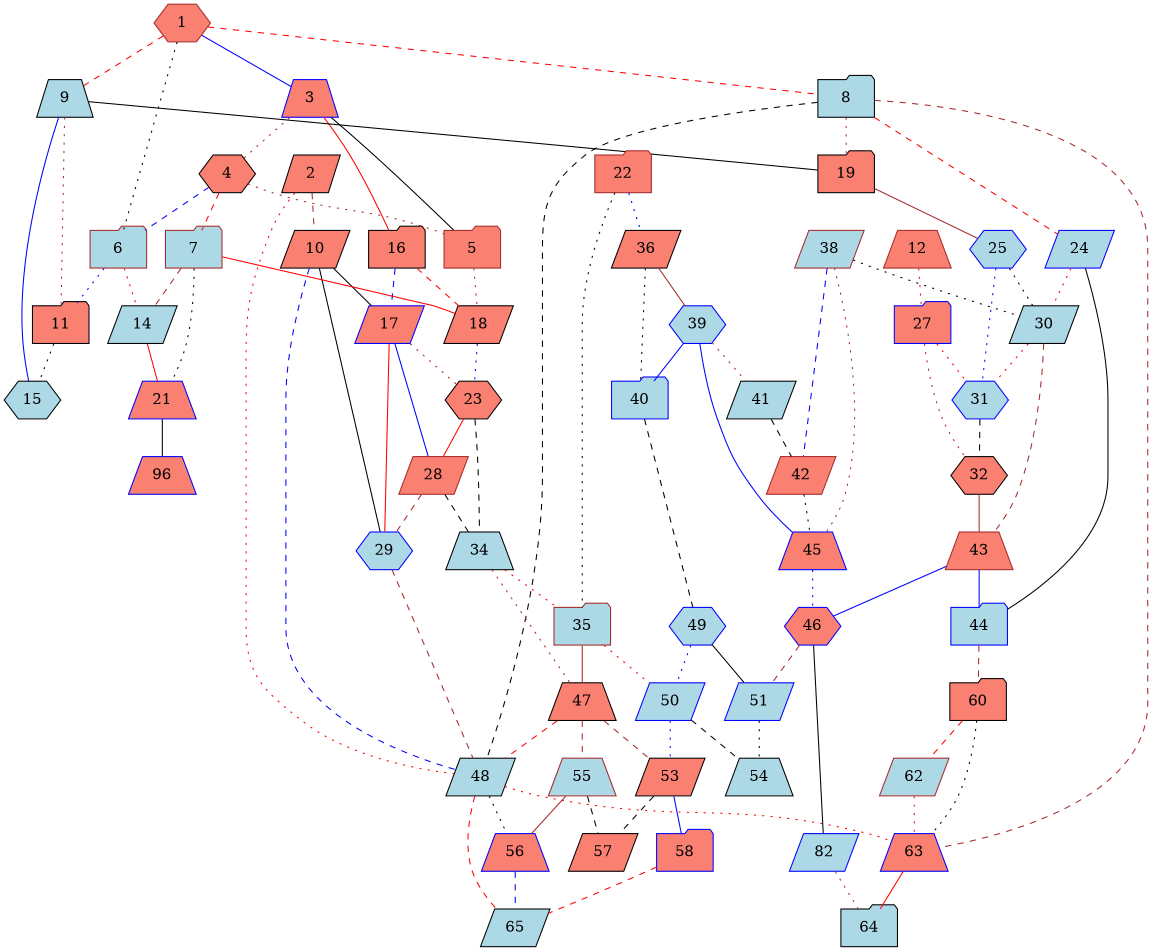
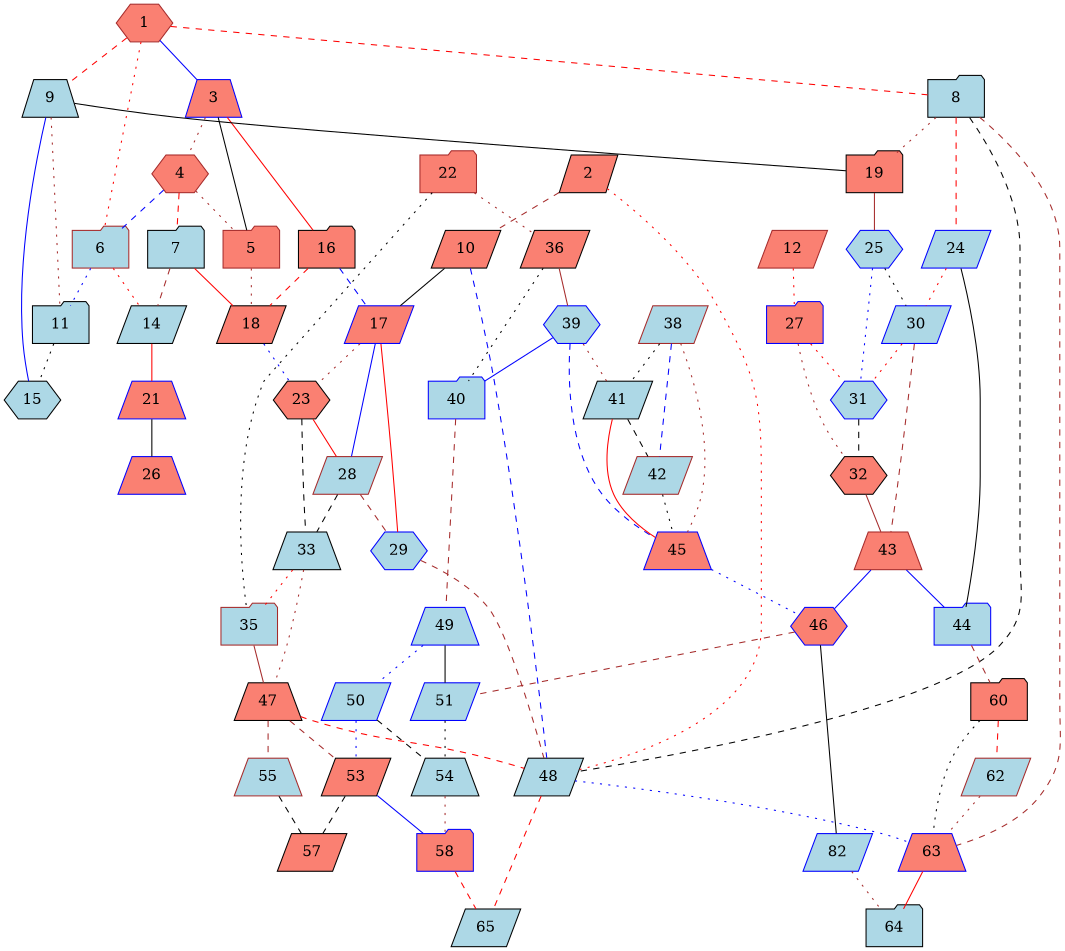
(150, 136) -> (123, 136)
(227, 174) -> (180, 174)
(635, 212) -> (504, 213)
(194, 249) -> (176, 249)
(917, 249) -> (793, 249)
(936, 289) -> (646, 362)
(61, 325) -> (61, 325)
(1044, 325) -> (916, 325)
(190, 326) -> none
(350, 400) -> none
(728, 447) -> (582, 455)
(162, 475) -> (152, 475)
(434, 475) -> (348, 475)
(801, 475) -> (658, 475)
none -> (611, 487)
(669, 513) -> (451, 513)
(480, 551) -> (307, 551)
(697, 626) -> (445, 626)
(627, 664) -> none
(698, 813) -> (743, 805)
none -> (445, 815)
(515, 852) -> none
